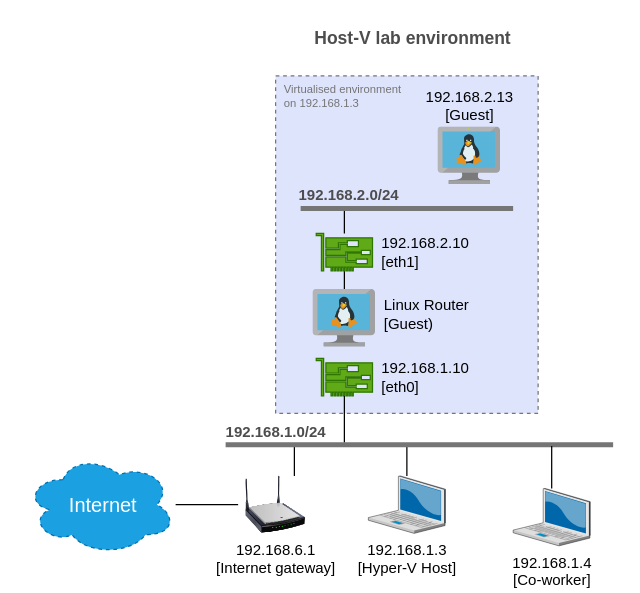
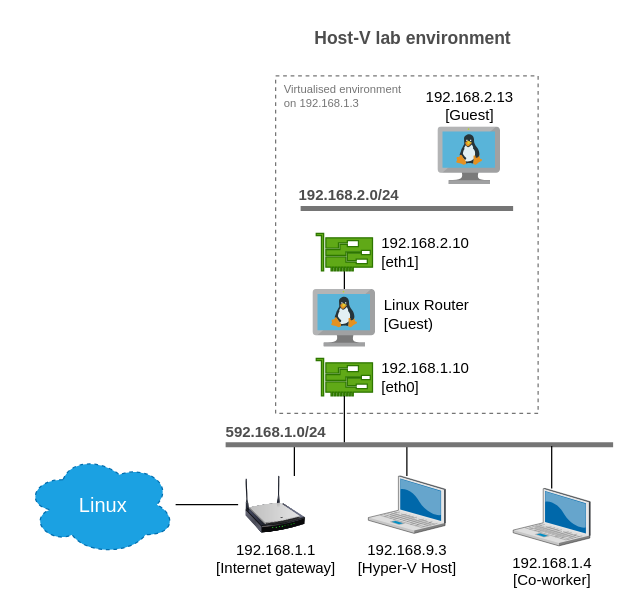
(344, 223) -> none
(407, 244) -> (407, 244)
(420, 430) -> (420, 430)
(101, 504) -> (101, 504)
(276, 560) -> (276, 560)
(408, 560) -> (408, 560)
